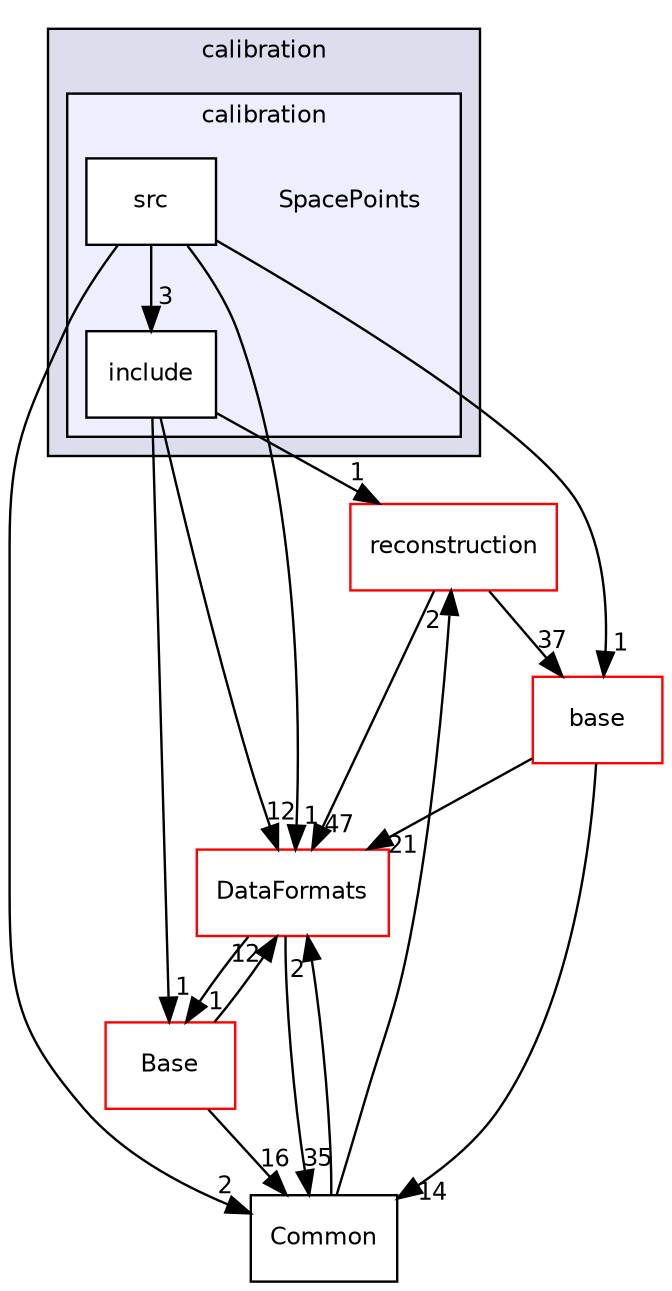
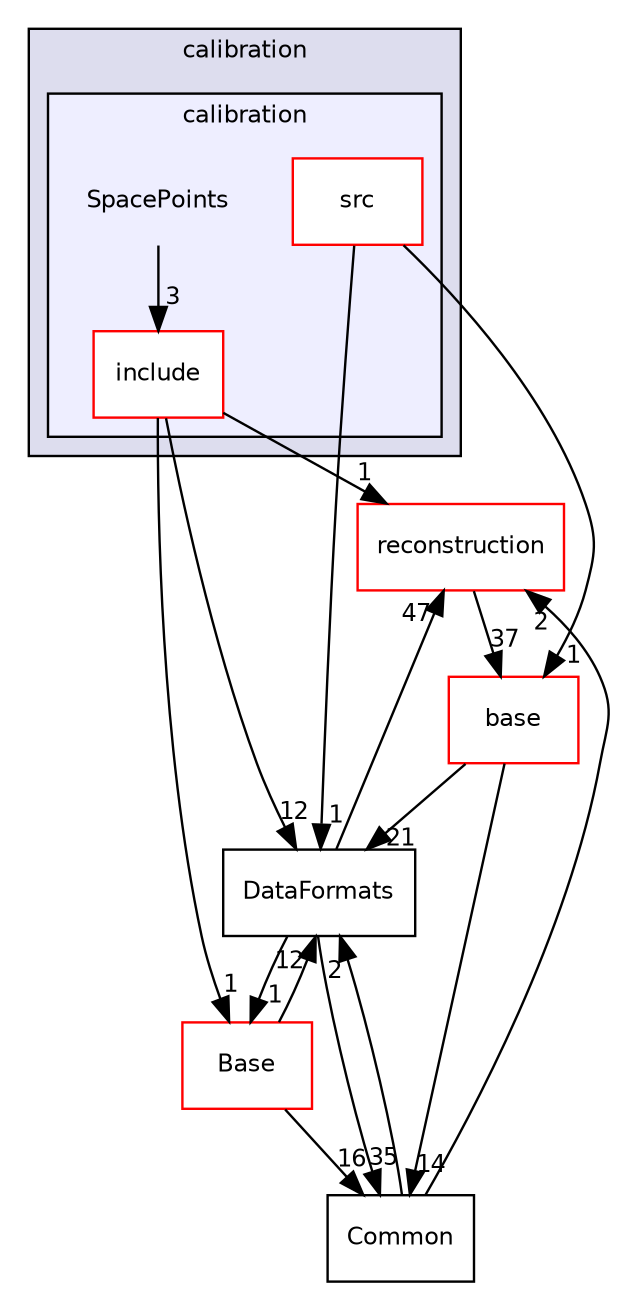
(151, 202) -> (358, 202)
(151, 276) -> (158, 276)
(151, 374) -> (158, 374)
(378, 709) -> (385, 731)
(10, 762) -> none
(293, 893) -> (319, 893)
